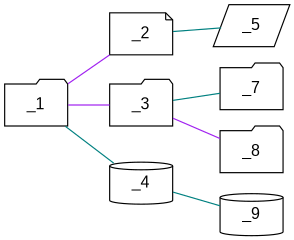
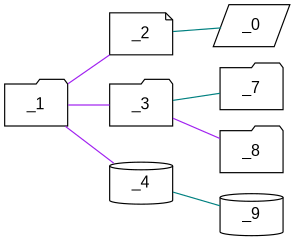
(252, 26) -> (252, 26)
(90, 145) -> (90, 145)
